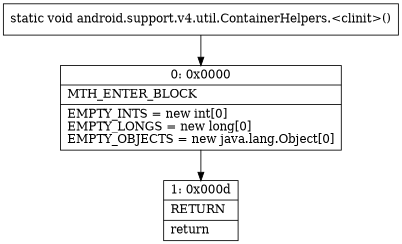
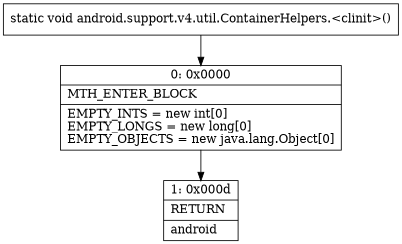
(190, 230) -> (194, 230)
